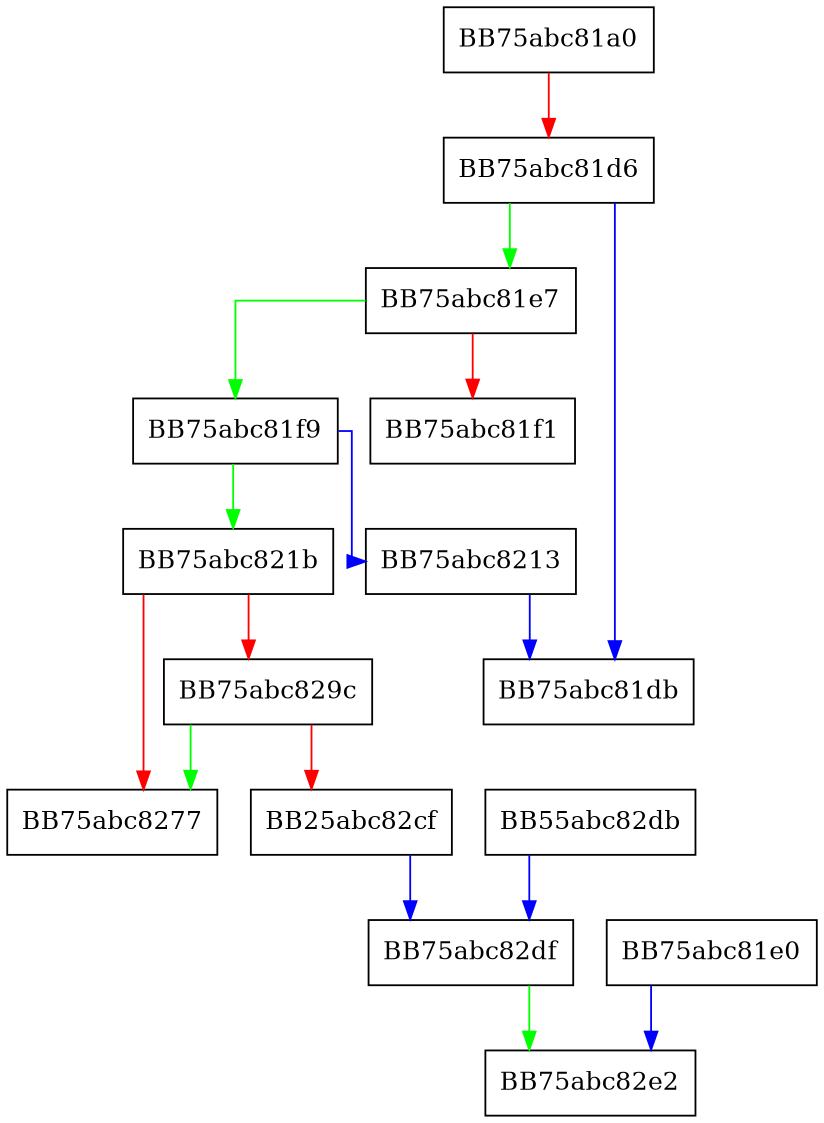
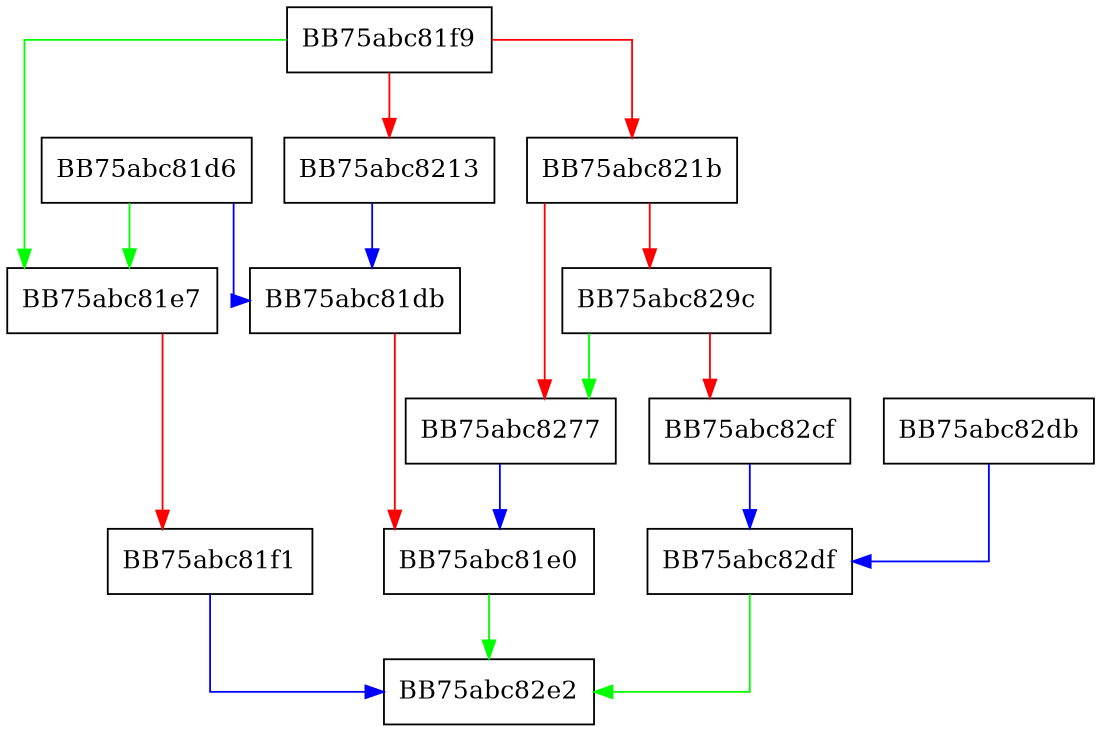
(549, 40) -> none
(261, 301) -> (51, 40)
none -> (395, 422)
(233, 487) -> (602, 40)
none -> (500, 487)
(352, 490) -> (389, 96)
none -> (239, 692)
(351, 822) -> (750, 431)
(590, 822) -> (989, 431)
(651, 1009) -> (489, 617)
